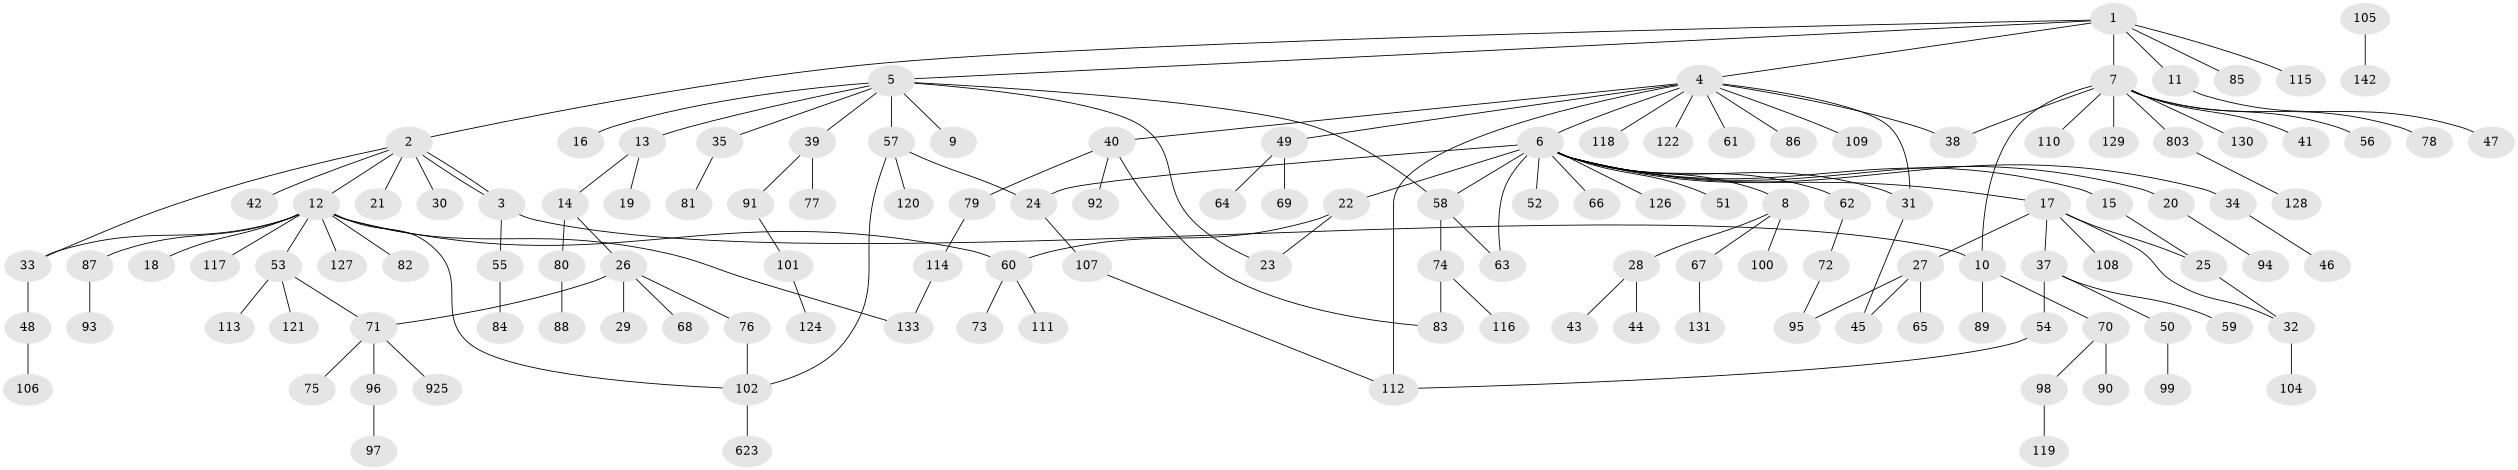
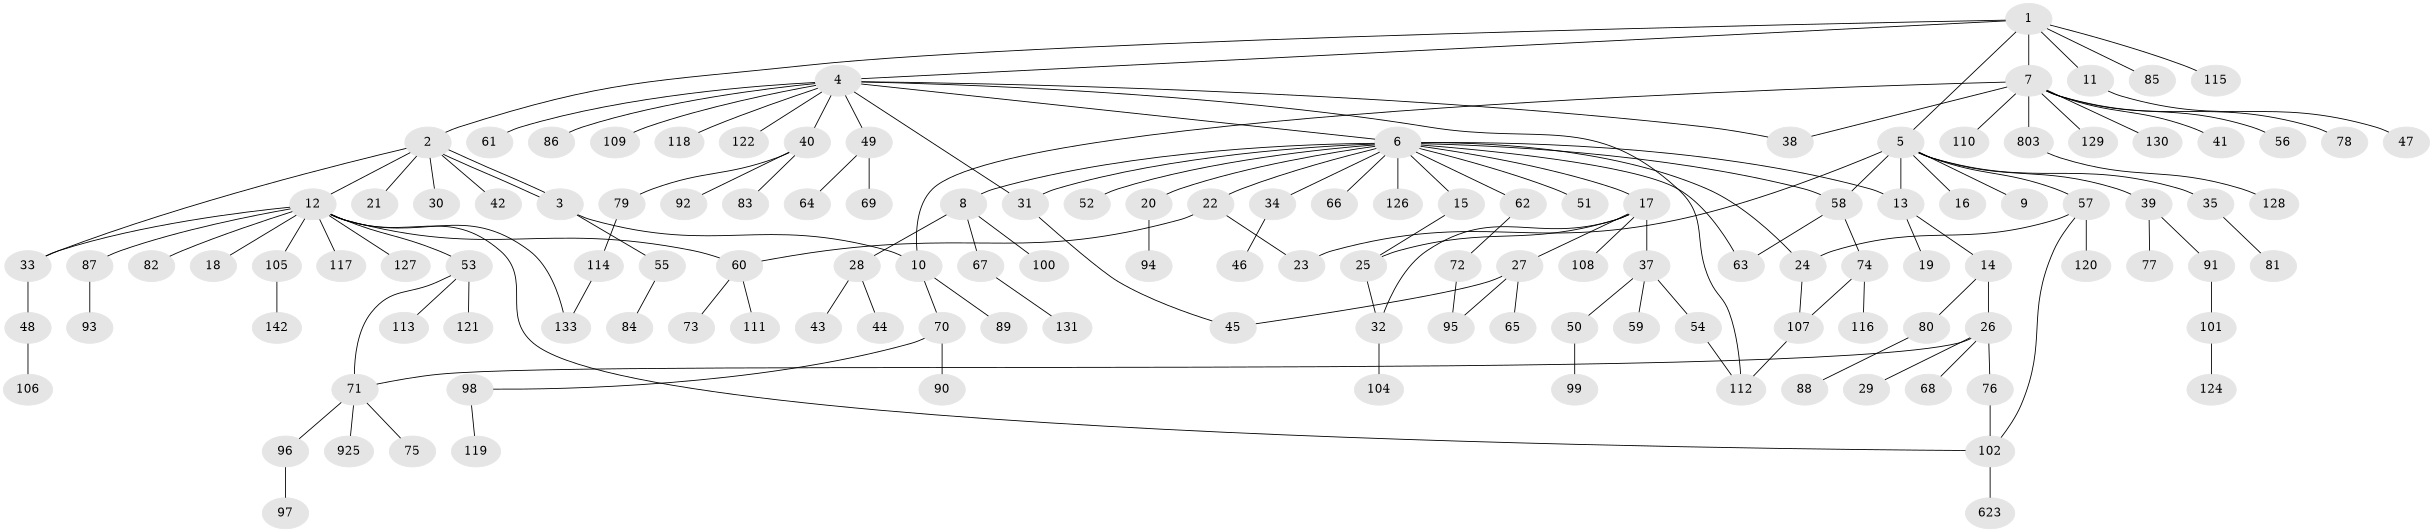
none -> (1654, 152)
none -> (295, 235)
(1441, 297) -> (1832, 297)
